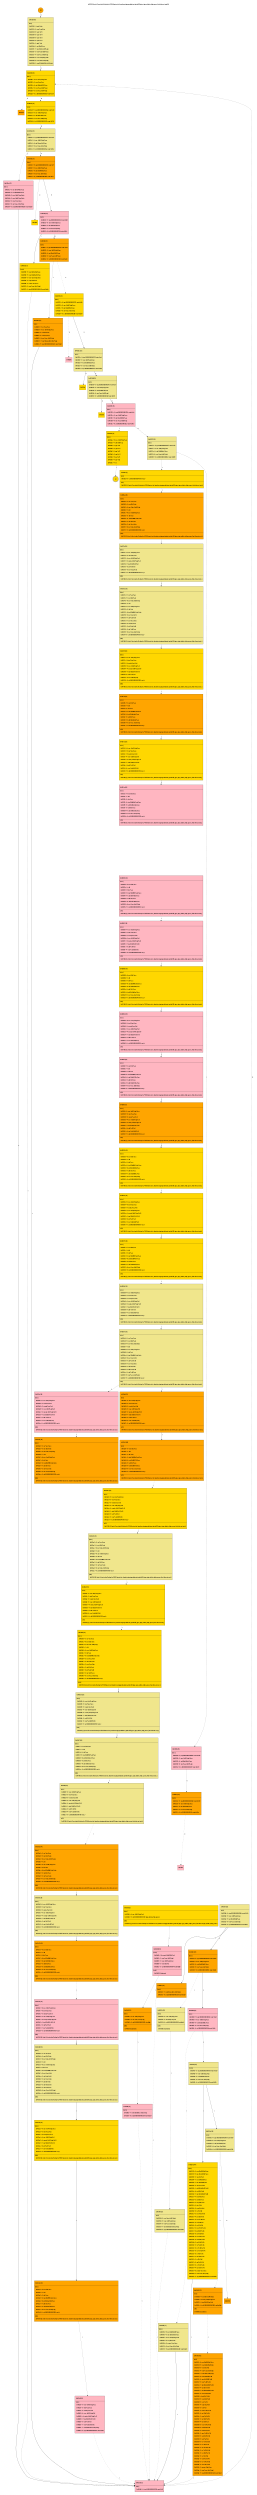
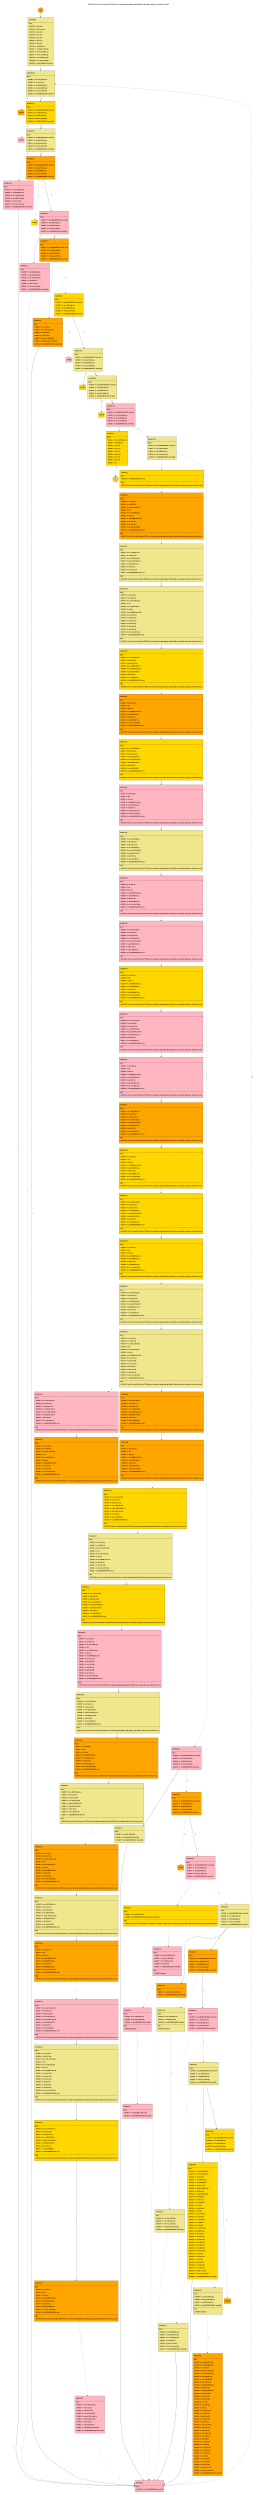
(41, 83) -> (41, 83)
none -> (21, 140)
(35, 277) -> (35, 277)
none -> (161, 851)
(119, 1659) -> (119, 1659)
(116, 1758) -> (116, 1758)
none -> (129, 1834)
(181, 1868) -> (181, 1868)
none -> (200, 1868)
(137, 2020) -> (137, 2020)
(220, 2140) -> (220, 2140)
(208, 2301) -> (208, 2301)
